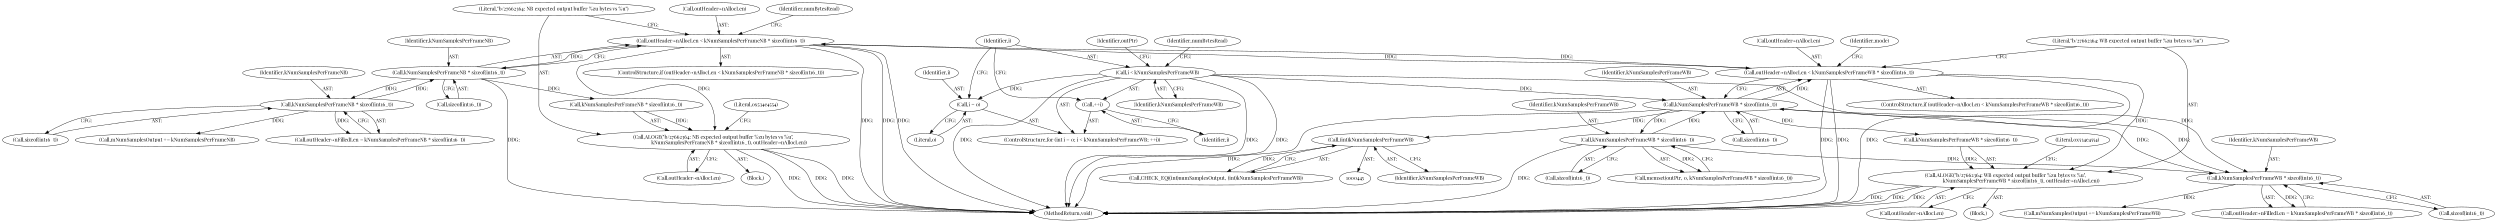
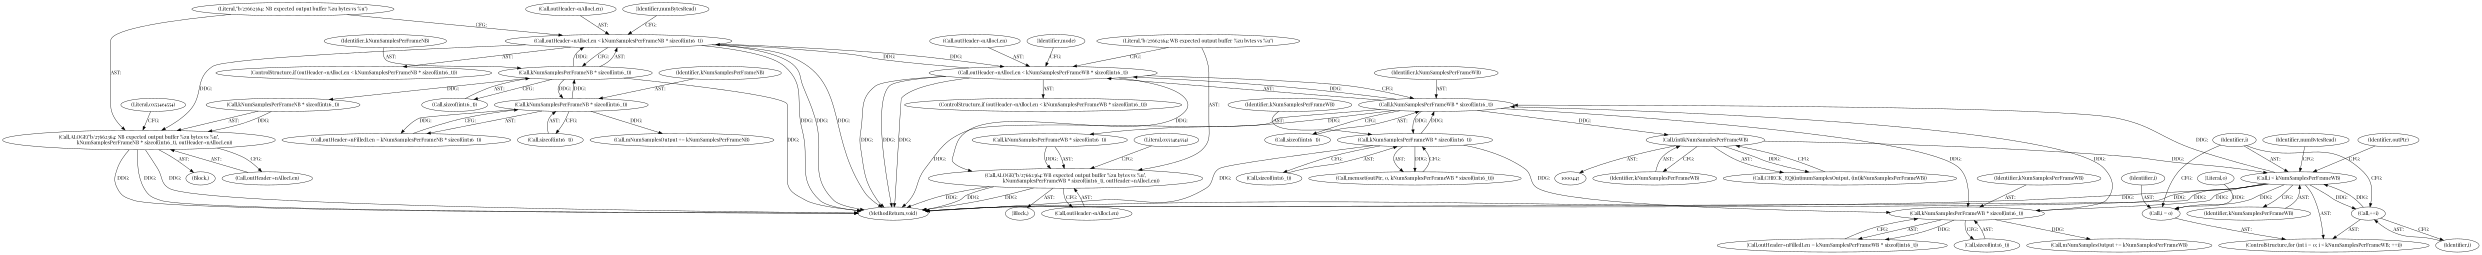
(1135, 89) -> (2342, 198)
(944, 119) -> none
(968, 121) -> (2239, 198)
none -> (2014, 149)
none -> (2347, 194)
